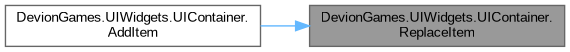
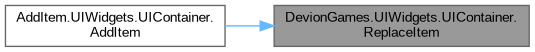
(133, 26) -> (115, 26)
